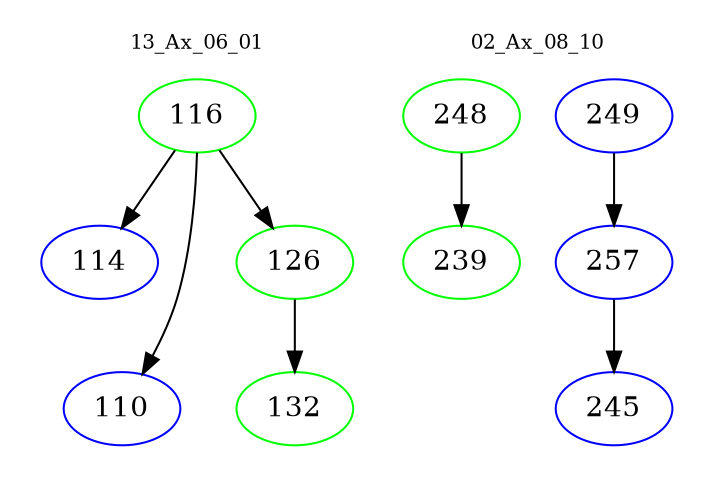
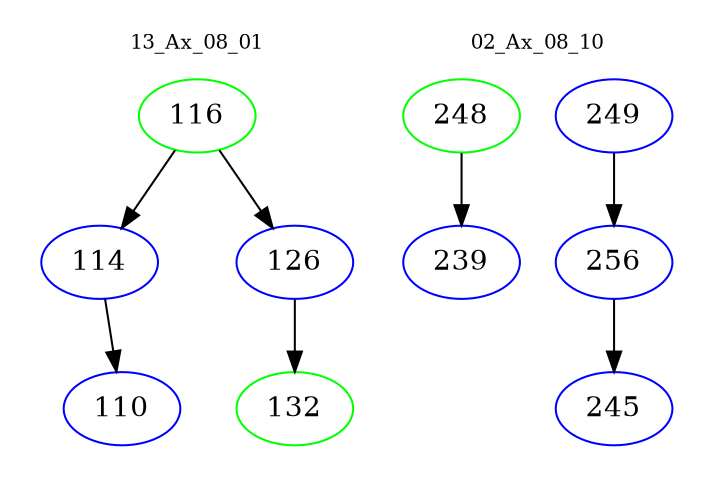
(197, 44) -> (197, 44)
(187, 257) -> (109, 325)
(295, 262) -> (295, 262)
(462, 262) -> (462, 262)
(614, 262) -> (614, 262)
